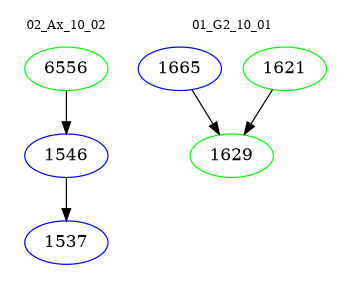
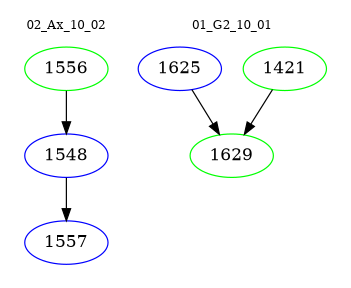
(66, 69) -> (66, 69)
(180, 69) -> (180, 69)
(285, 69) -> (285, 69)
(66, 156) -> (66, 156)
(66, 243) -> (66, 243)
